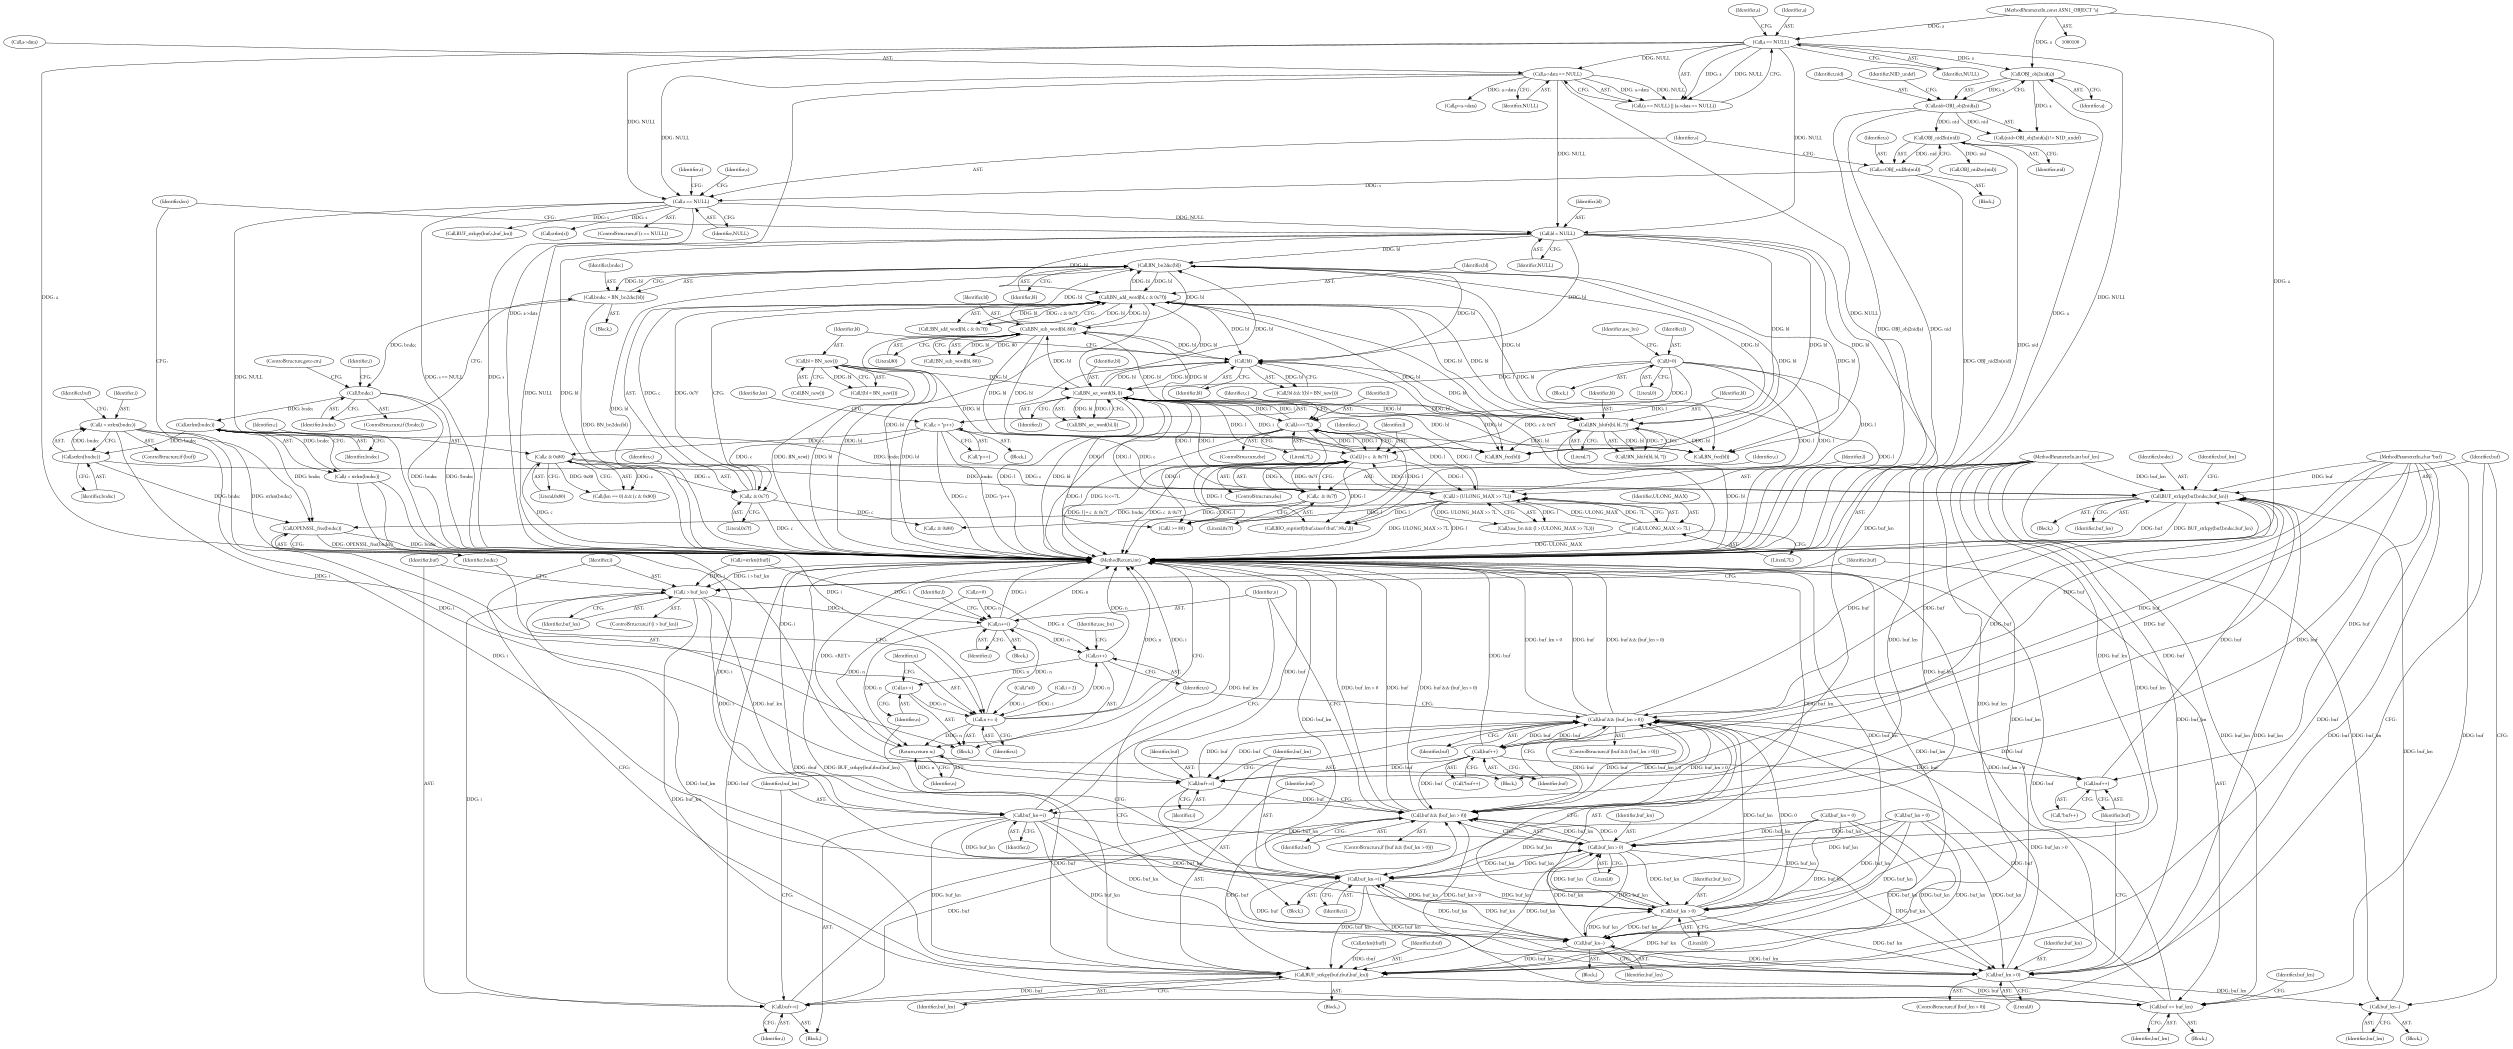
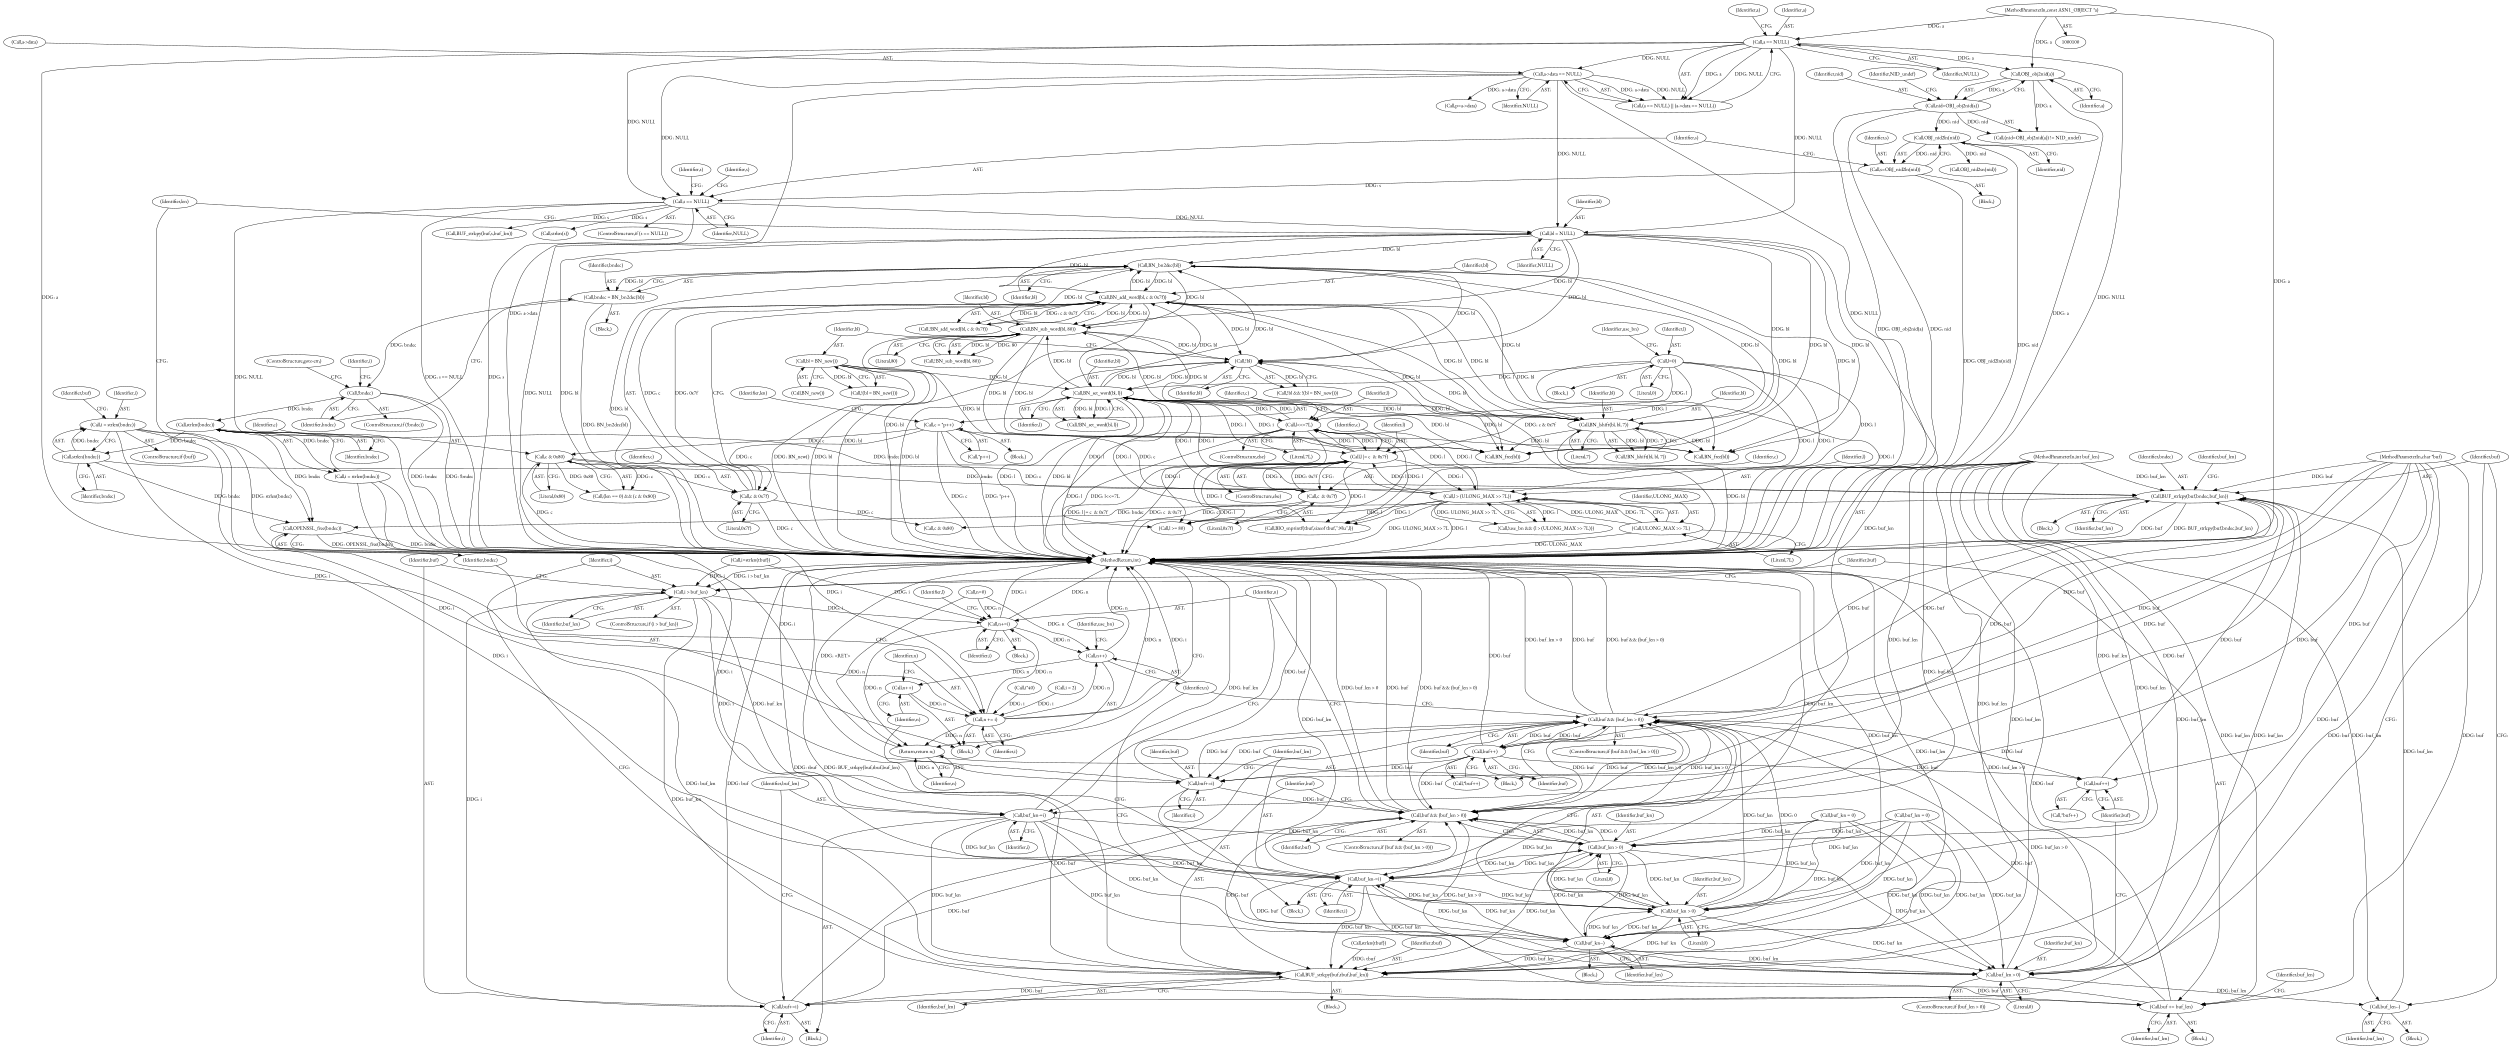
none -> (1318, 308)
